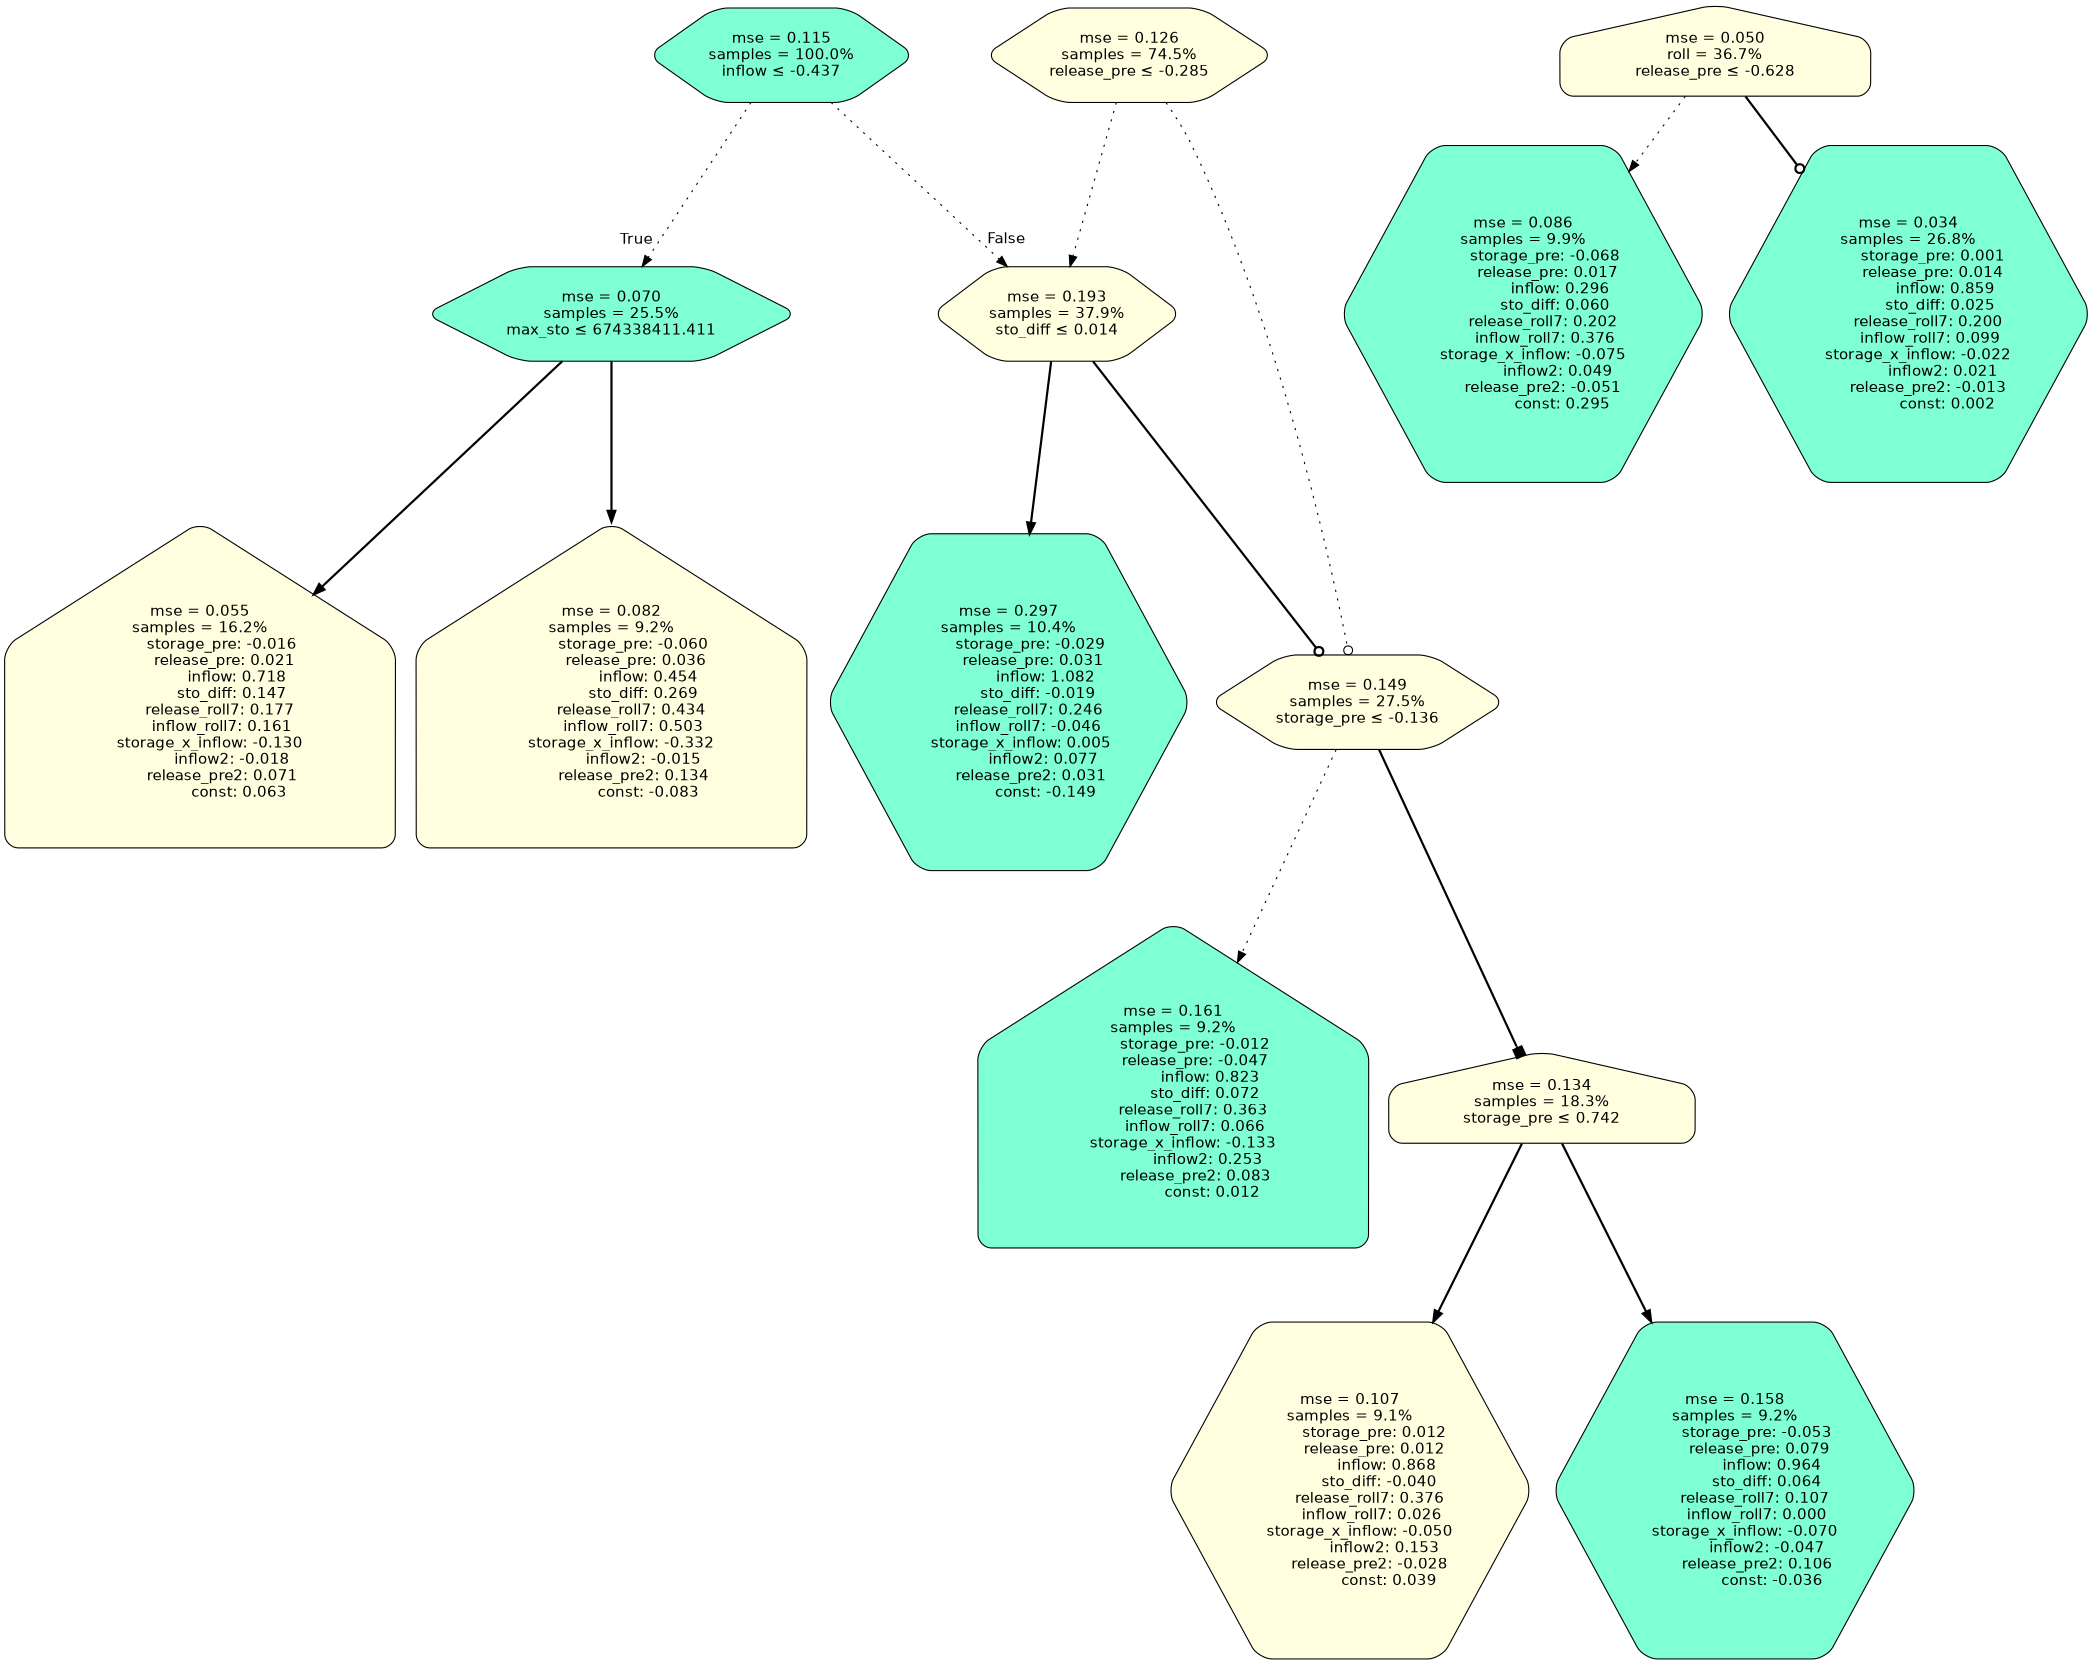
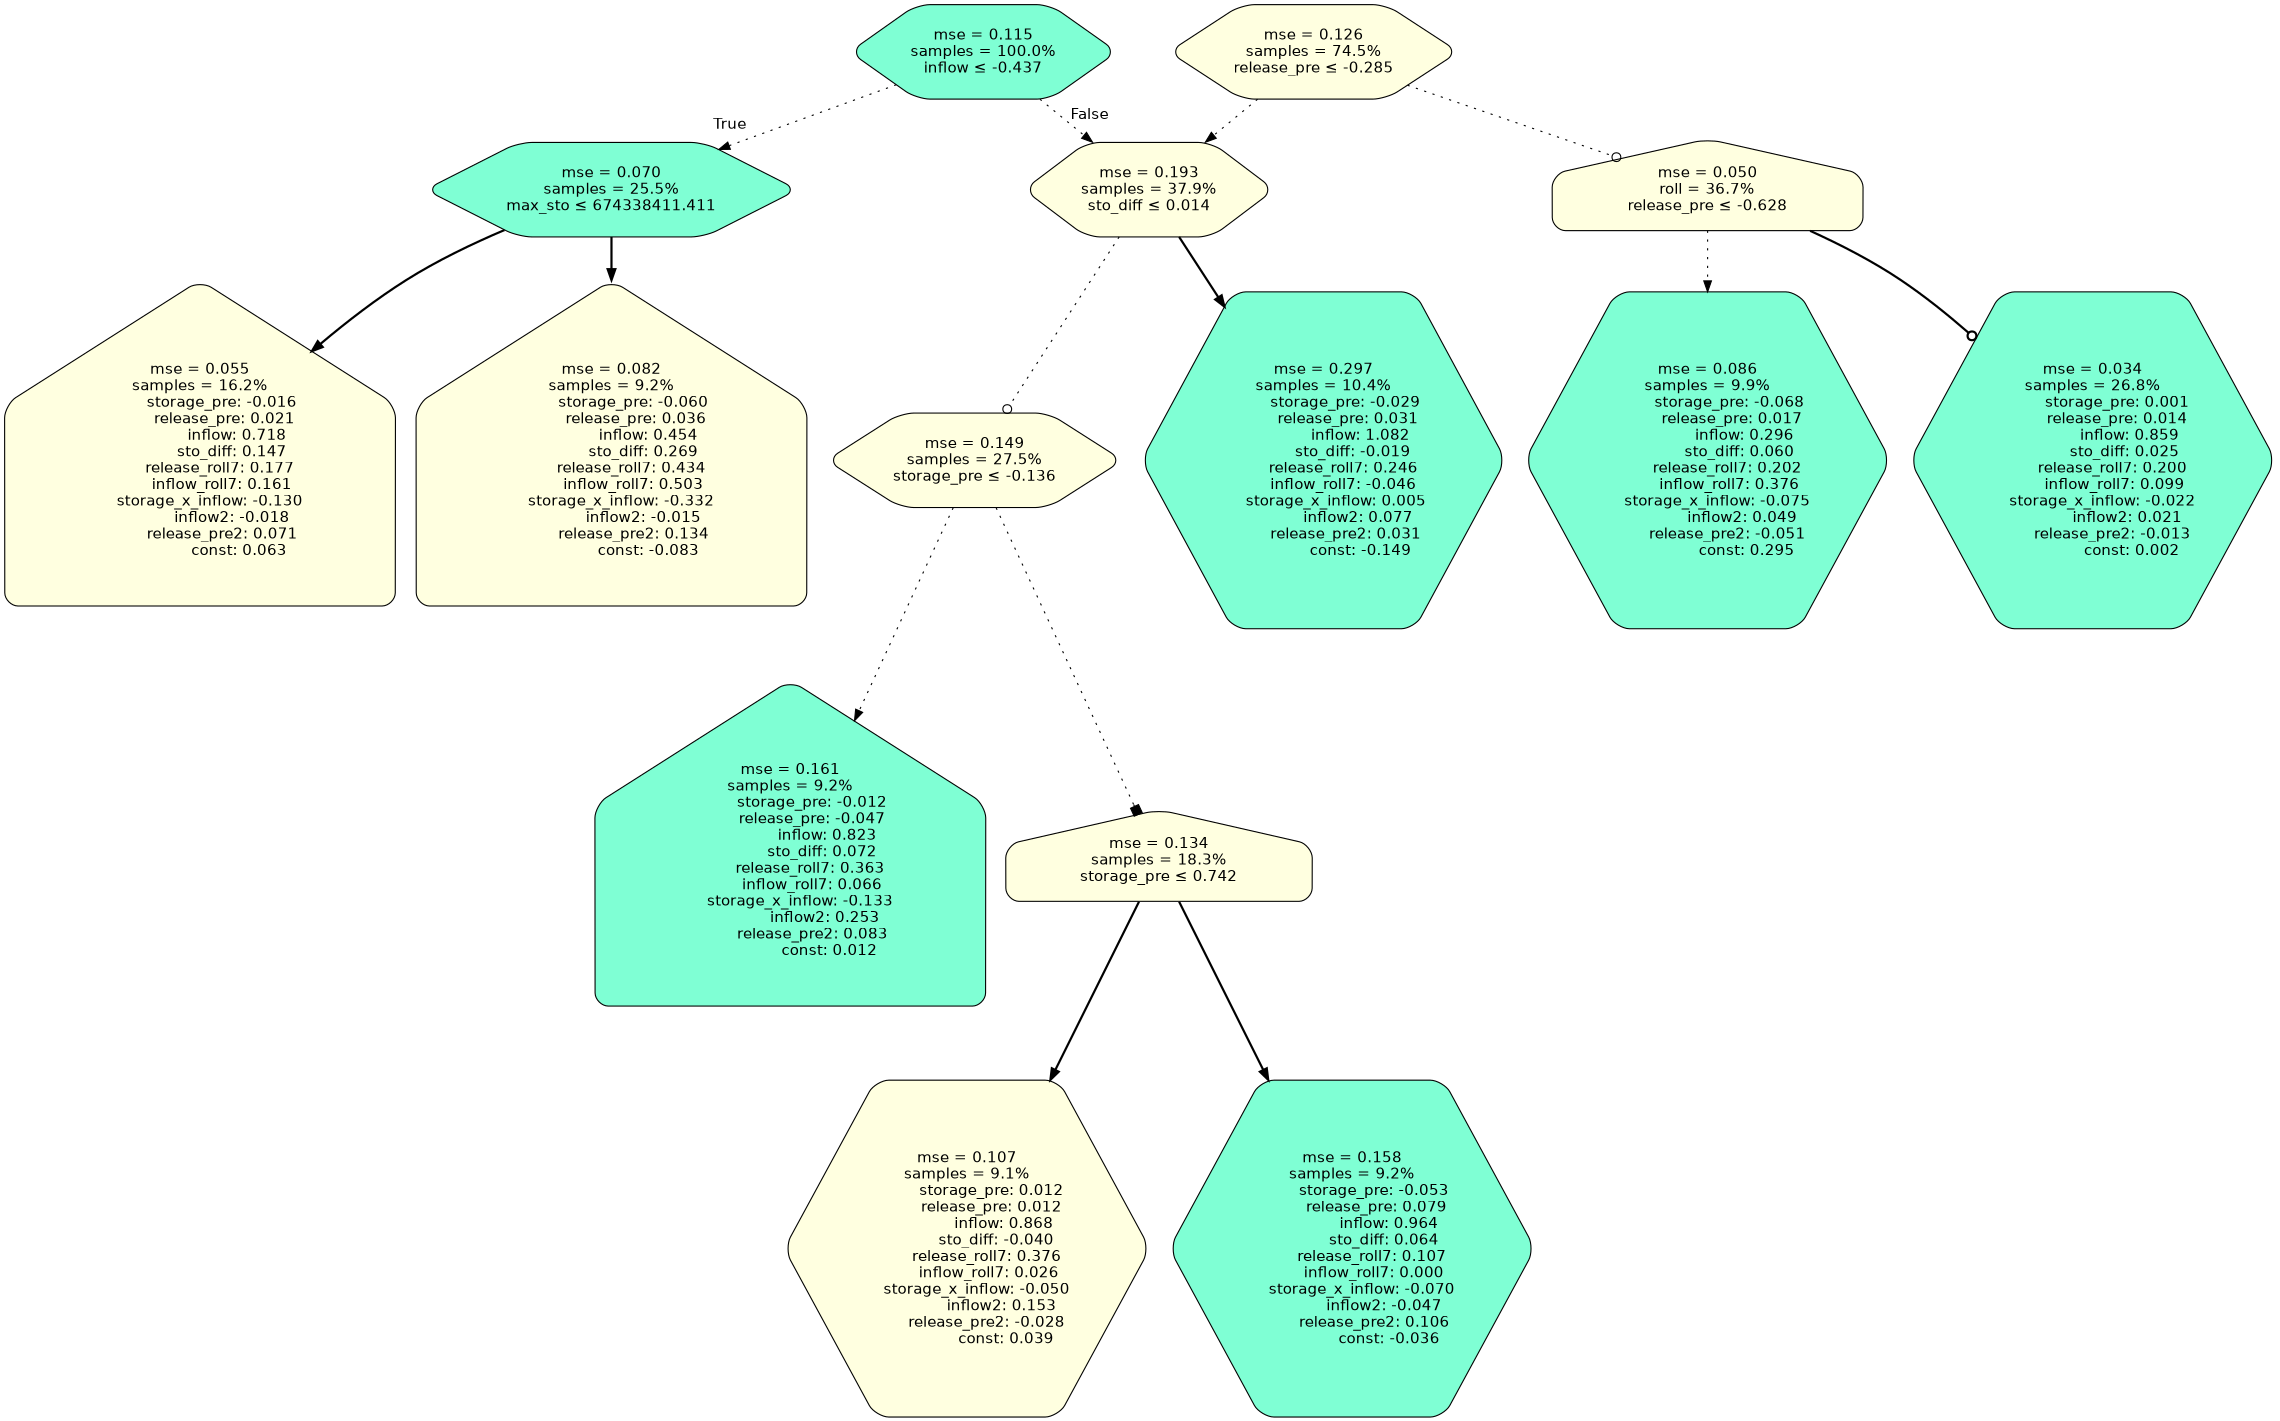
(1277, 367) -> (1510, 120)
(1204, 504) -> (1064, 321)
(1448, 898) -> (1065, 656)
